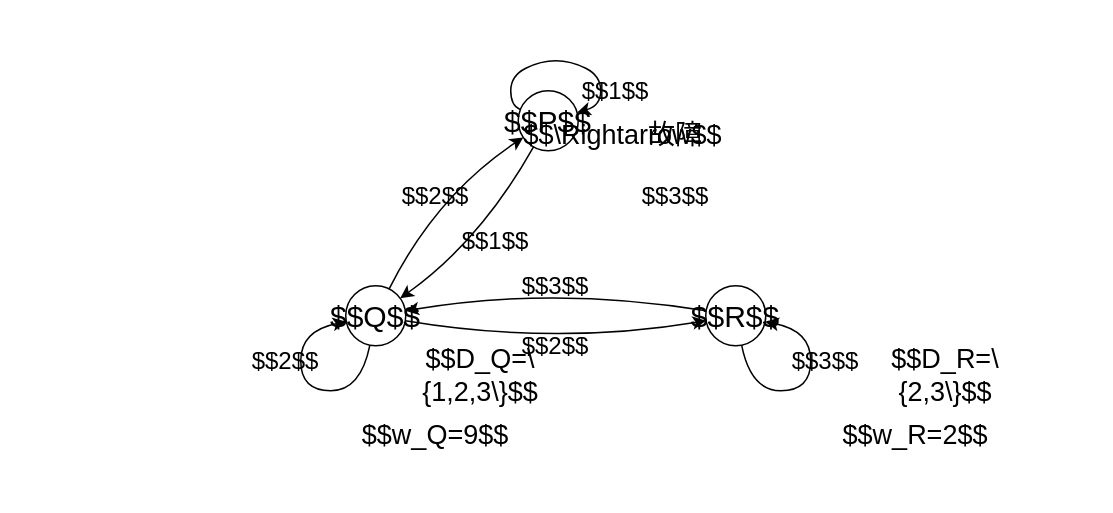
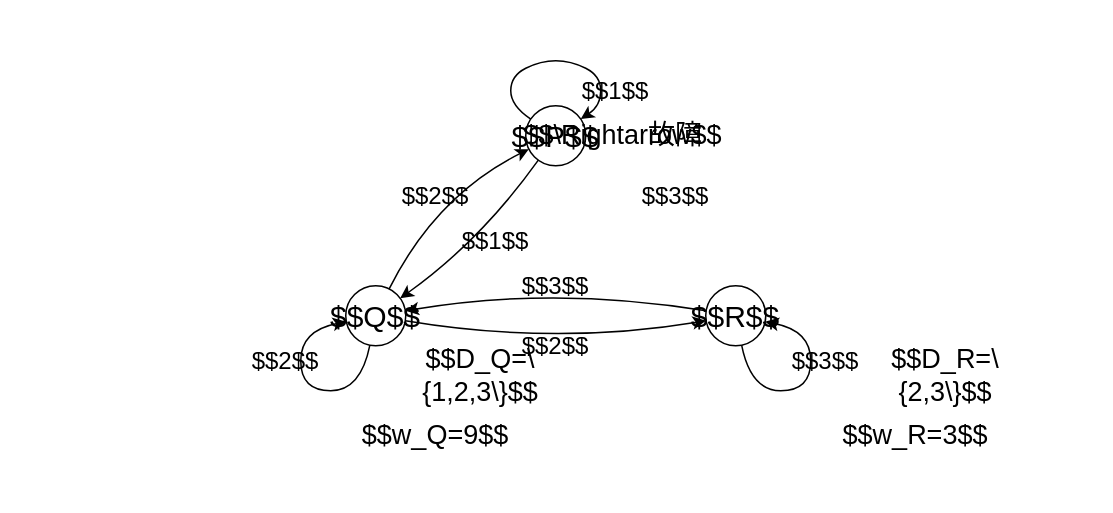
(548, 121) -> (556, 136)
(916, 436) -> (916, 436)
